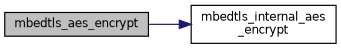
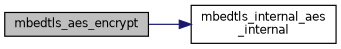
(264, 24) -> (264, 24)
